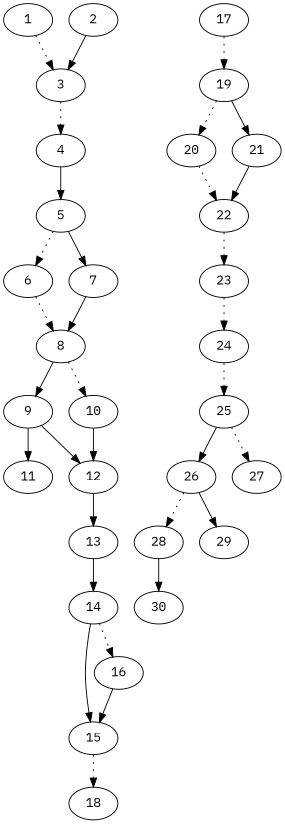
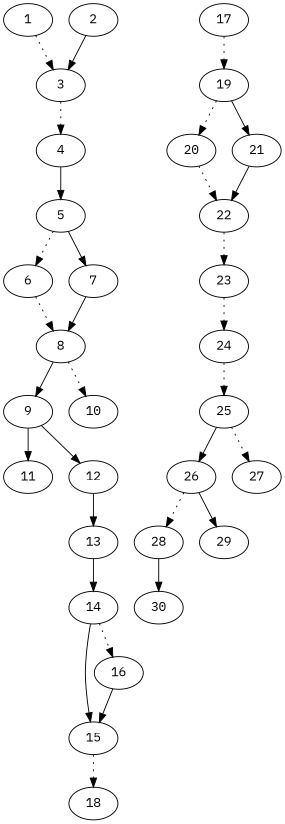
(93, 440) -> none
